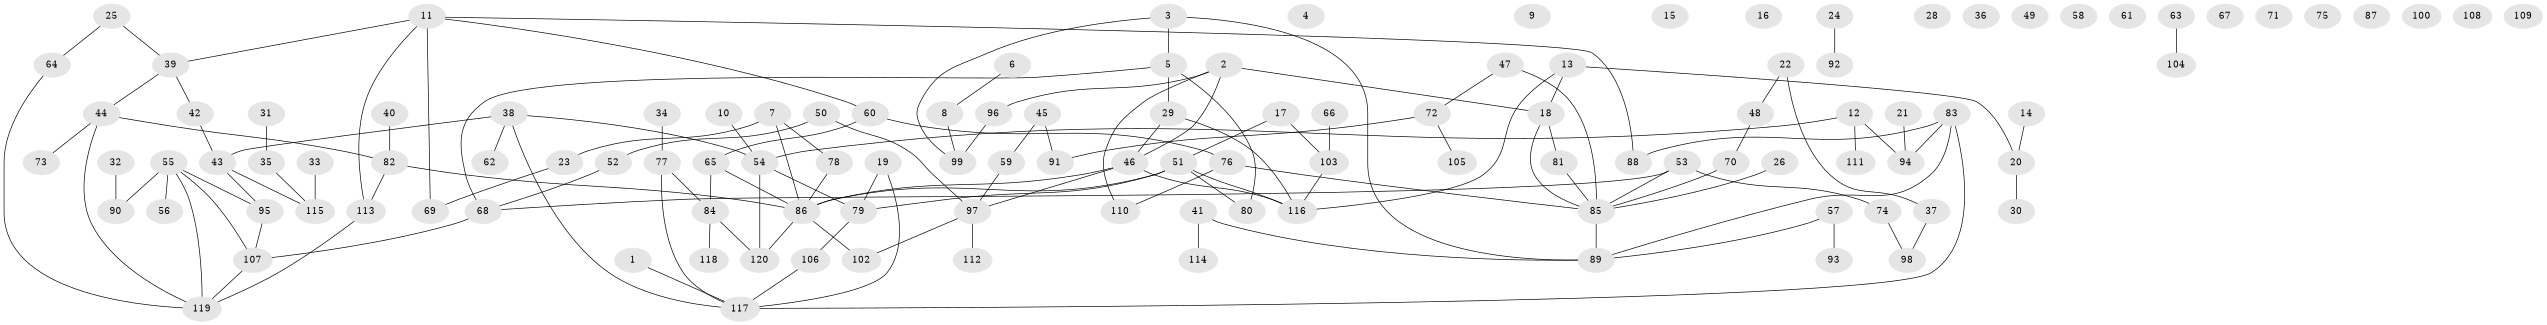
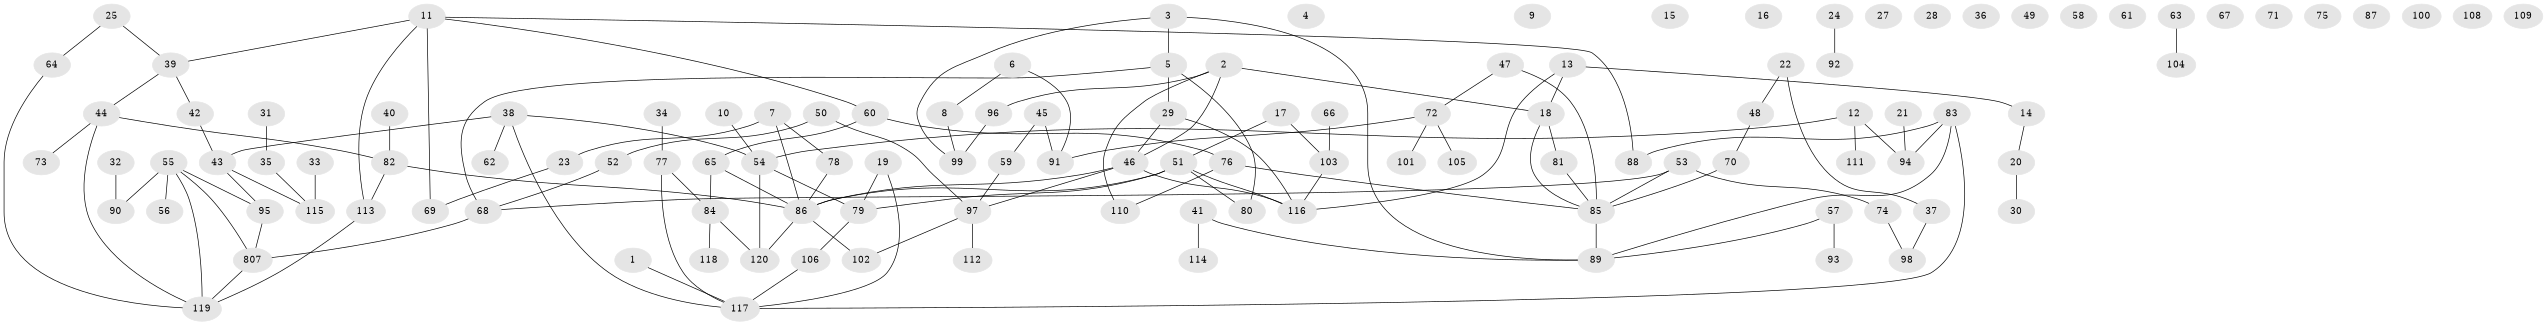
none -> (1884, 16)
(1812, 83) -> (1800, 82)
none -> (1067, 102)
none -> (1406, 163)
(1780, 163) -> none
(253, 260) -> (253, 260)
